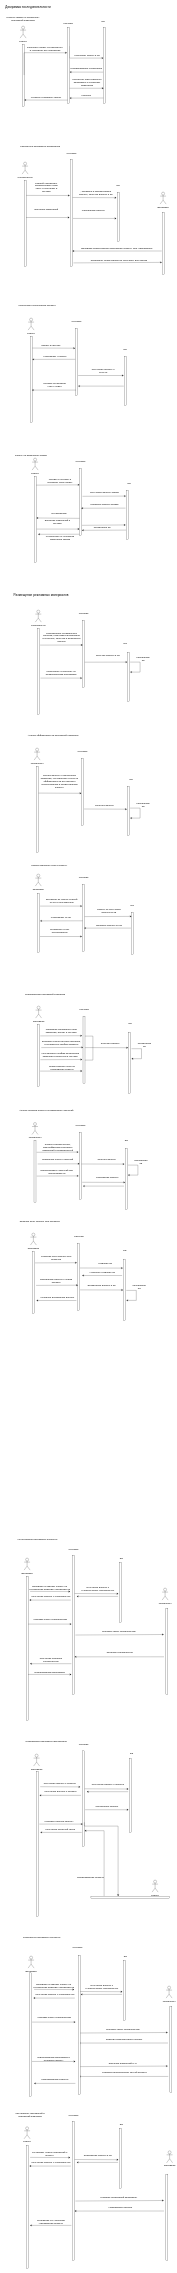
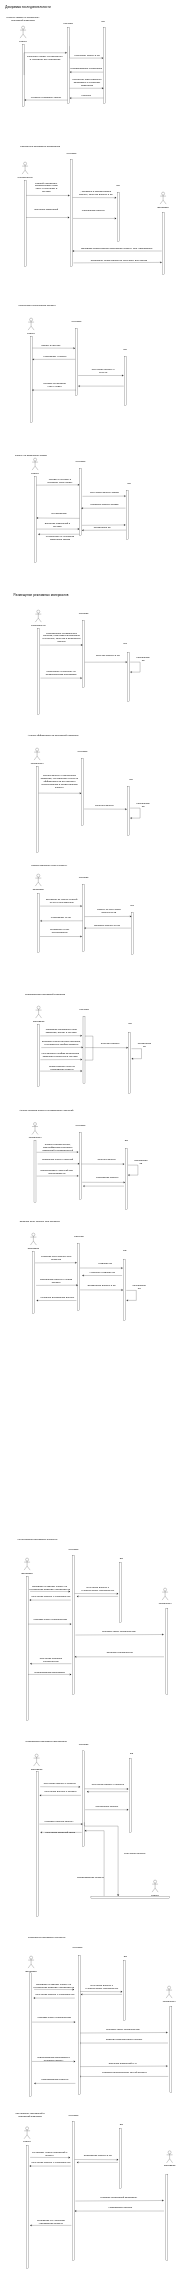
(45, 49) -> (45, 58)
(58, 522) -> (58, 525)
(109, 925) -> (107, 925)
(60, 1829) -> (60, 1832)
none -> (135, 1853)
(42, 1937) -> (47, 1937)
